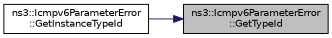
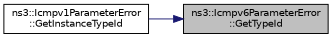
(76, 19) -> (76, 19)
